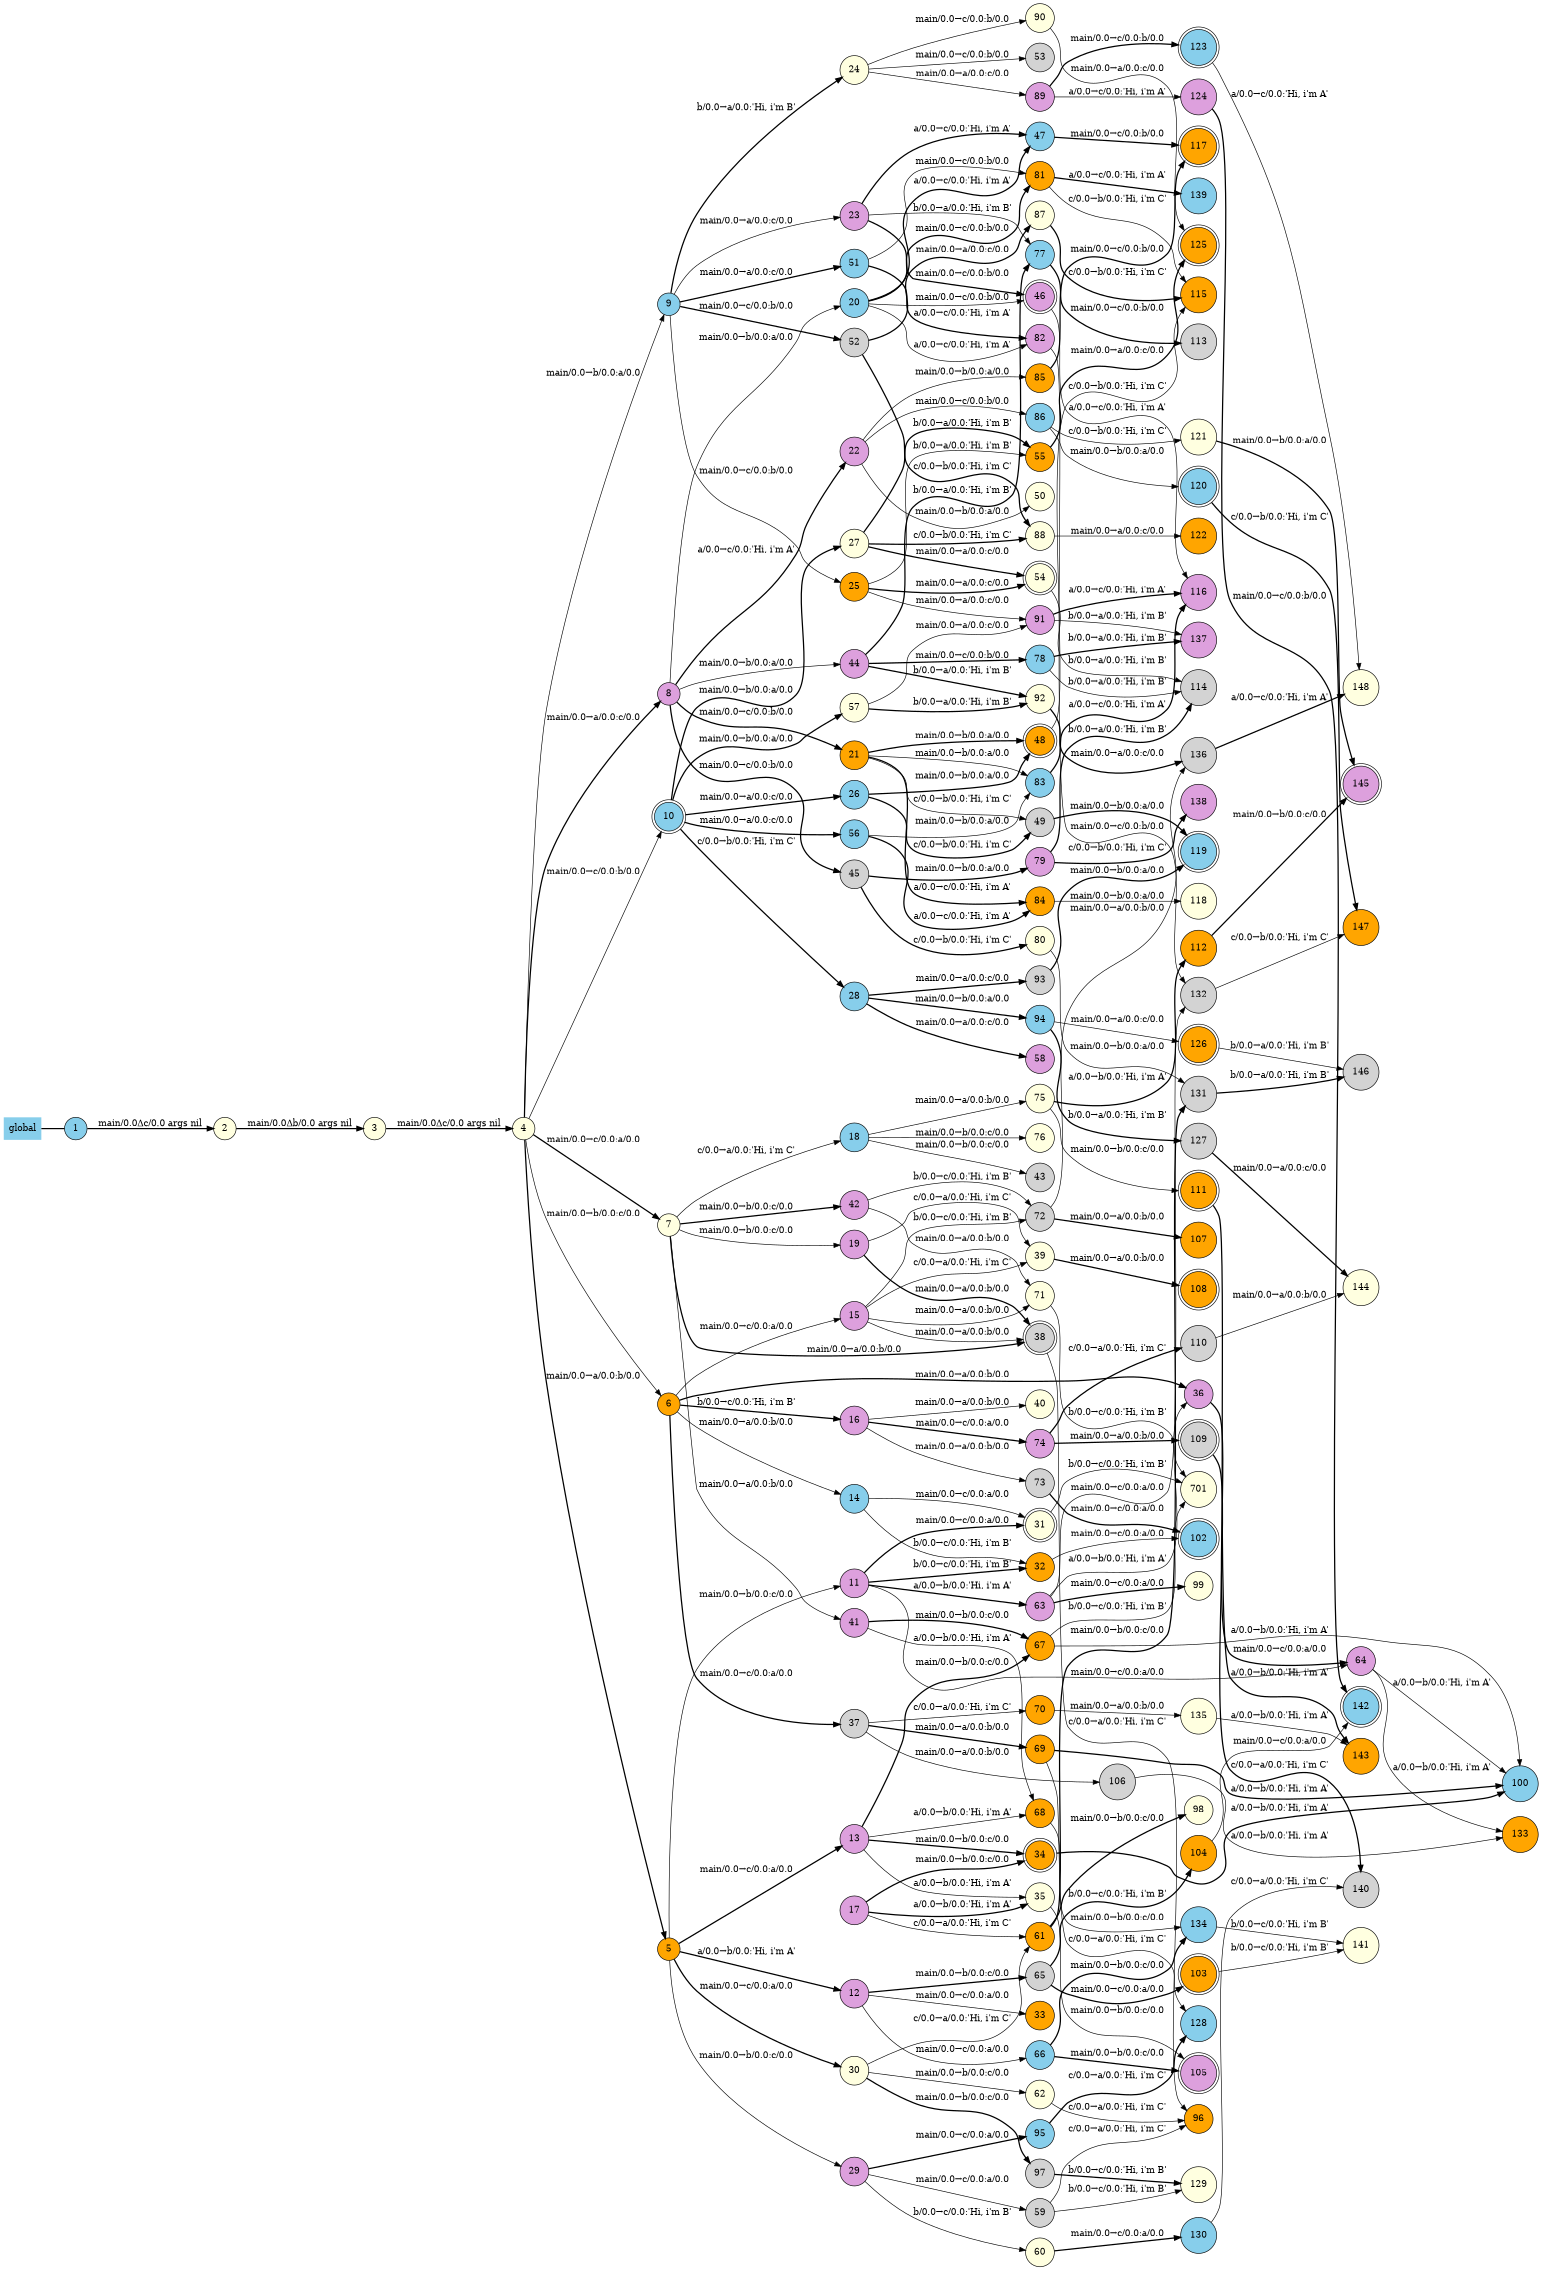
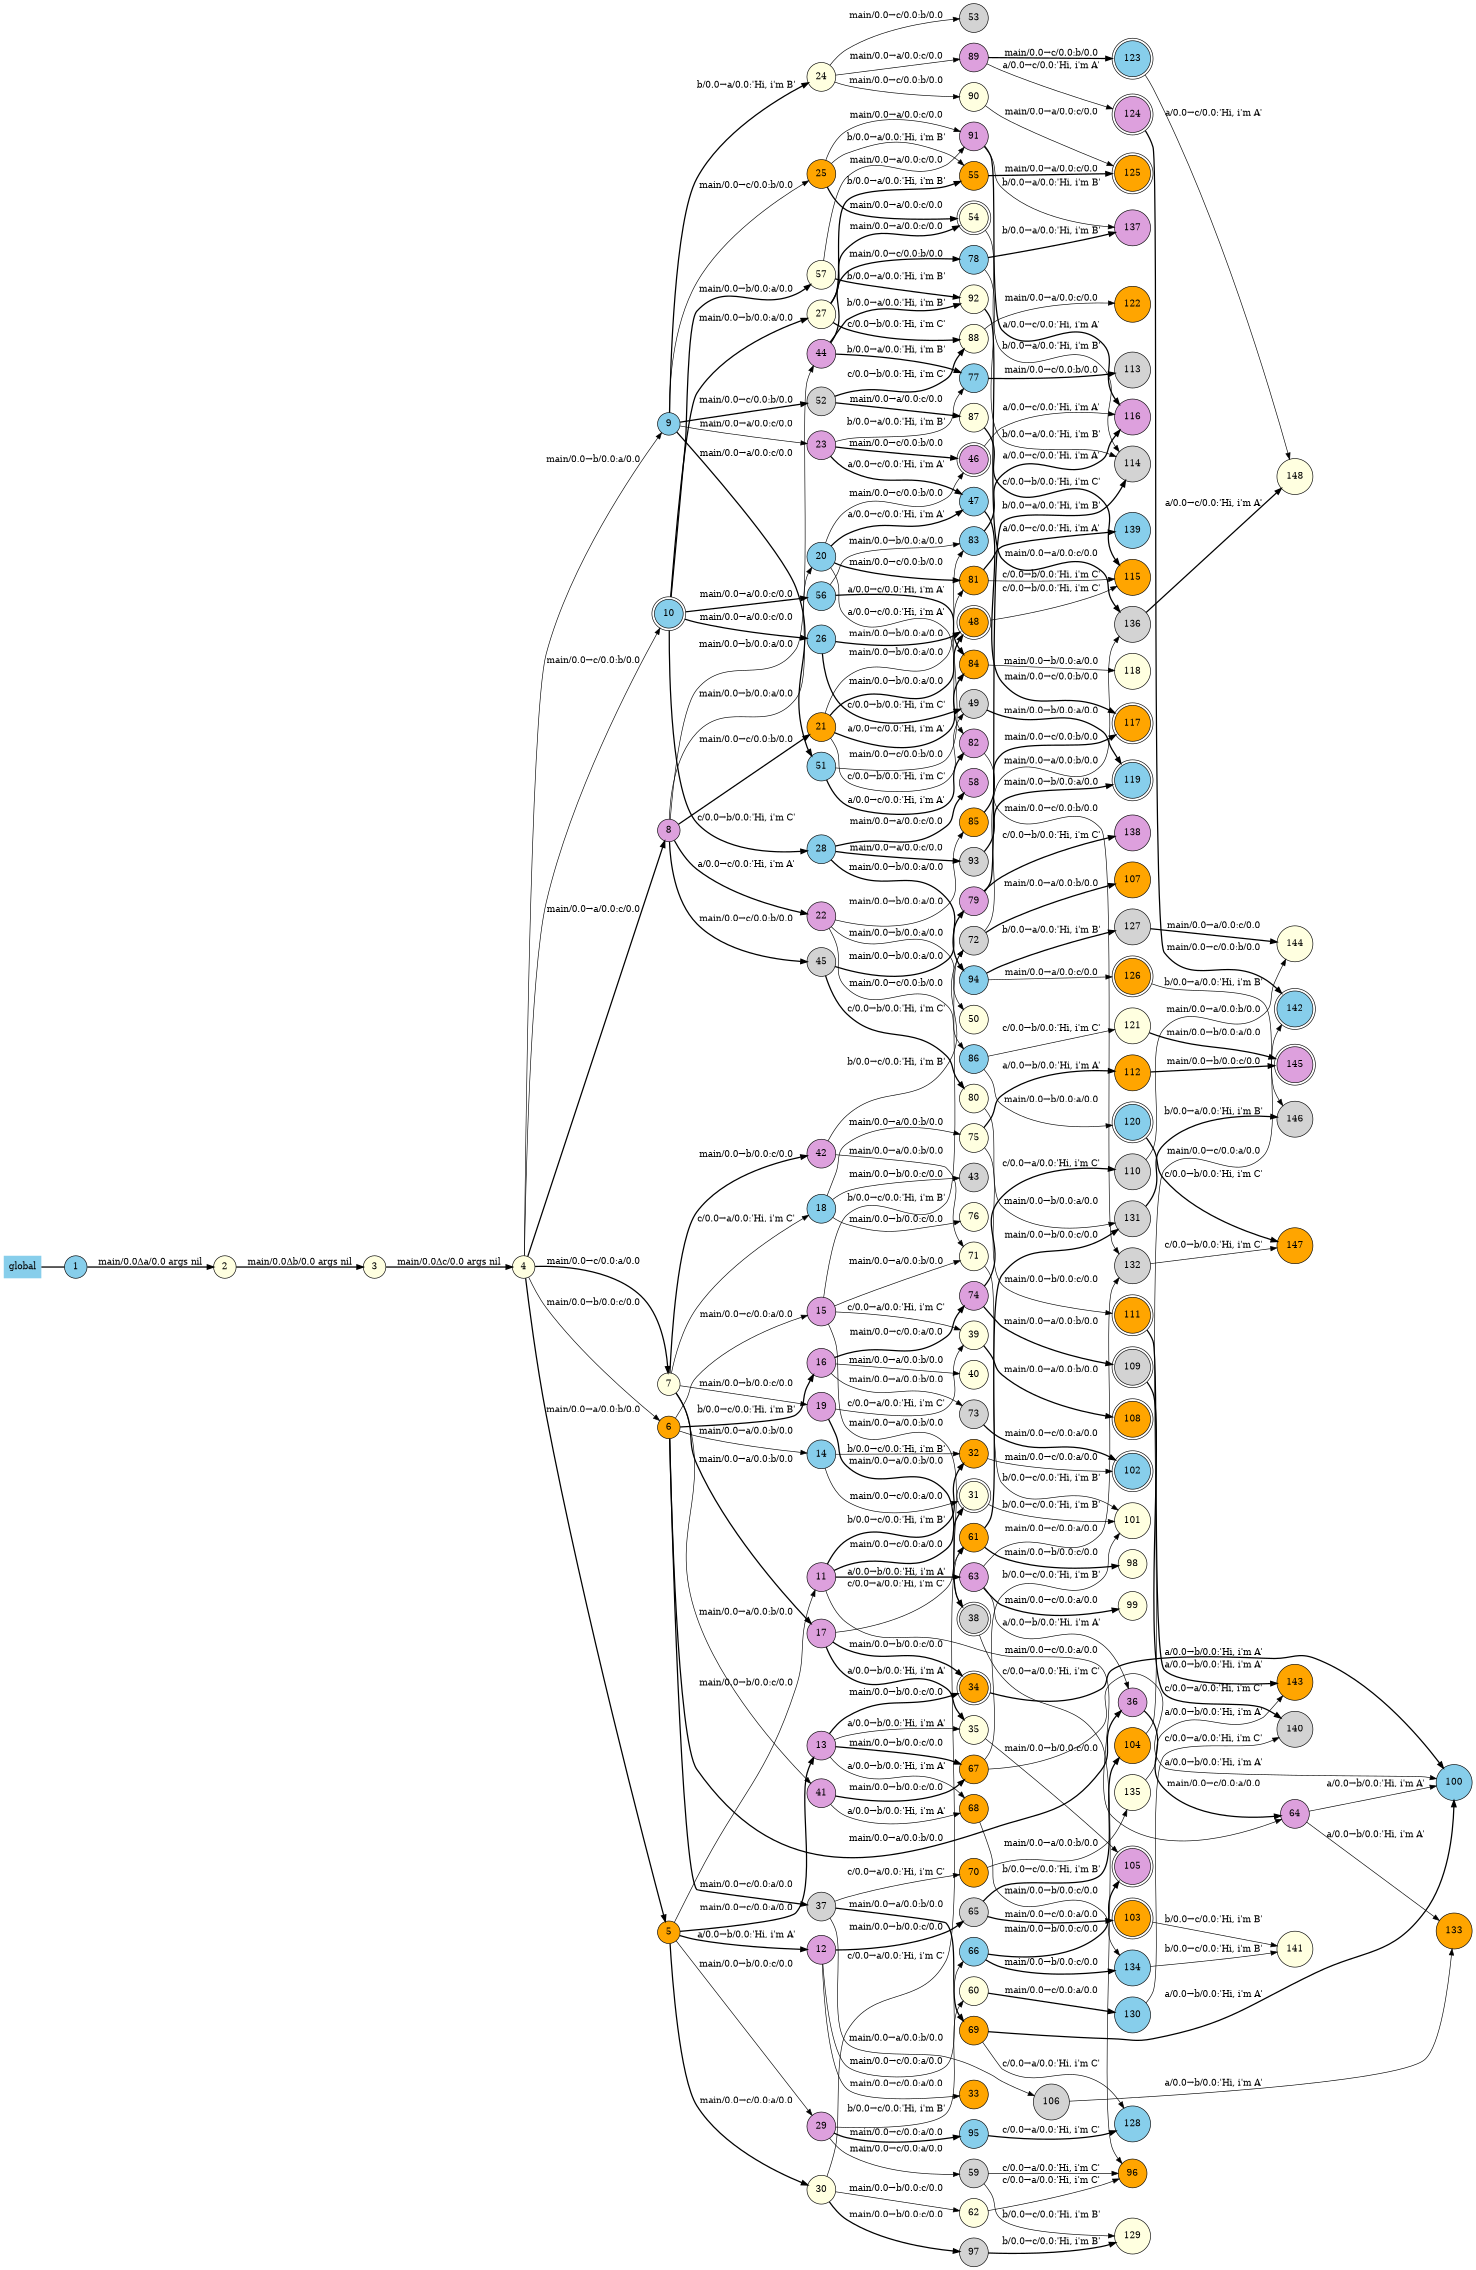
(1199, 97) -> (1133, 115)
(150, 1124) -> (150, 1262)
(800, 1356) -> (725, 1515)
(1199, 1489) -> (1133, 1521)
